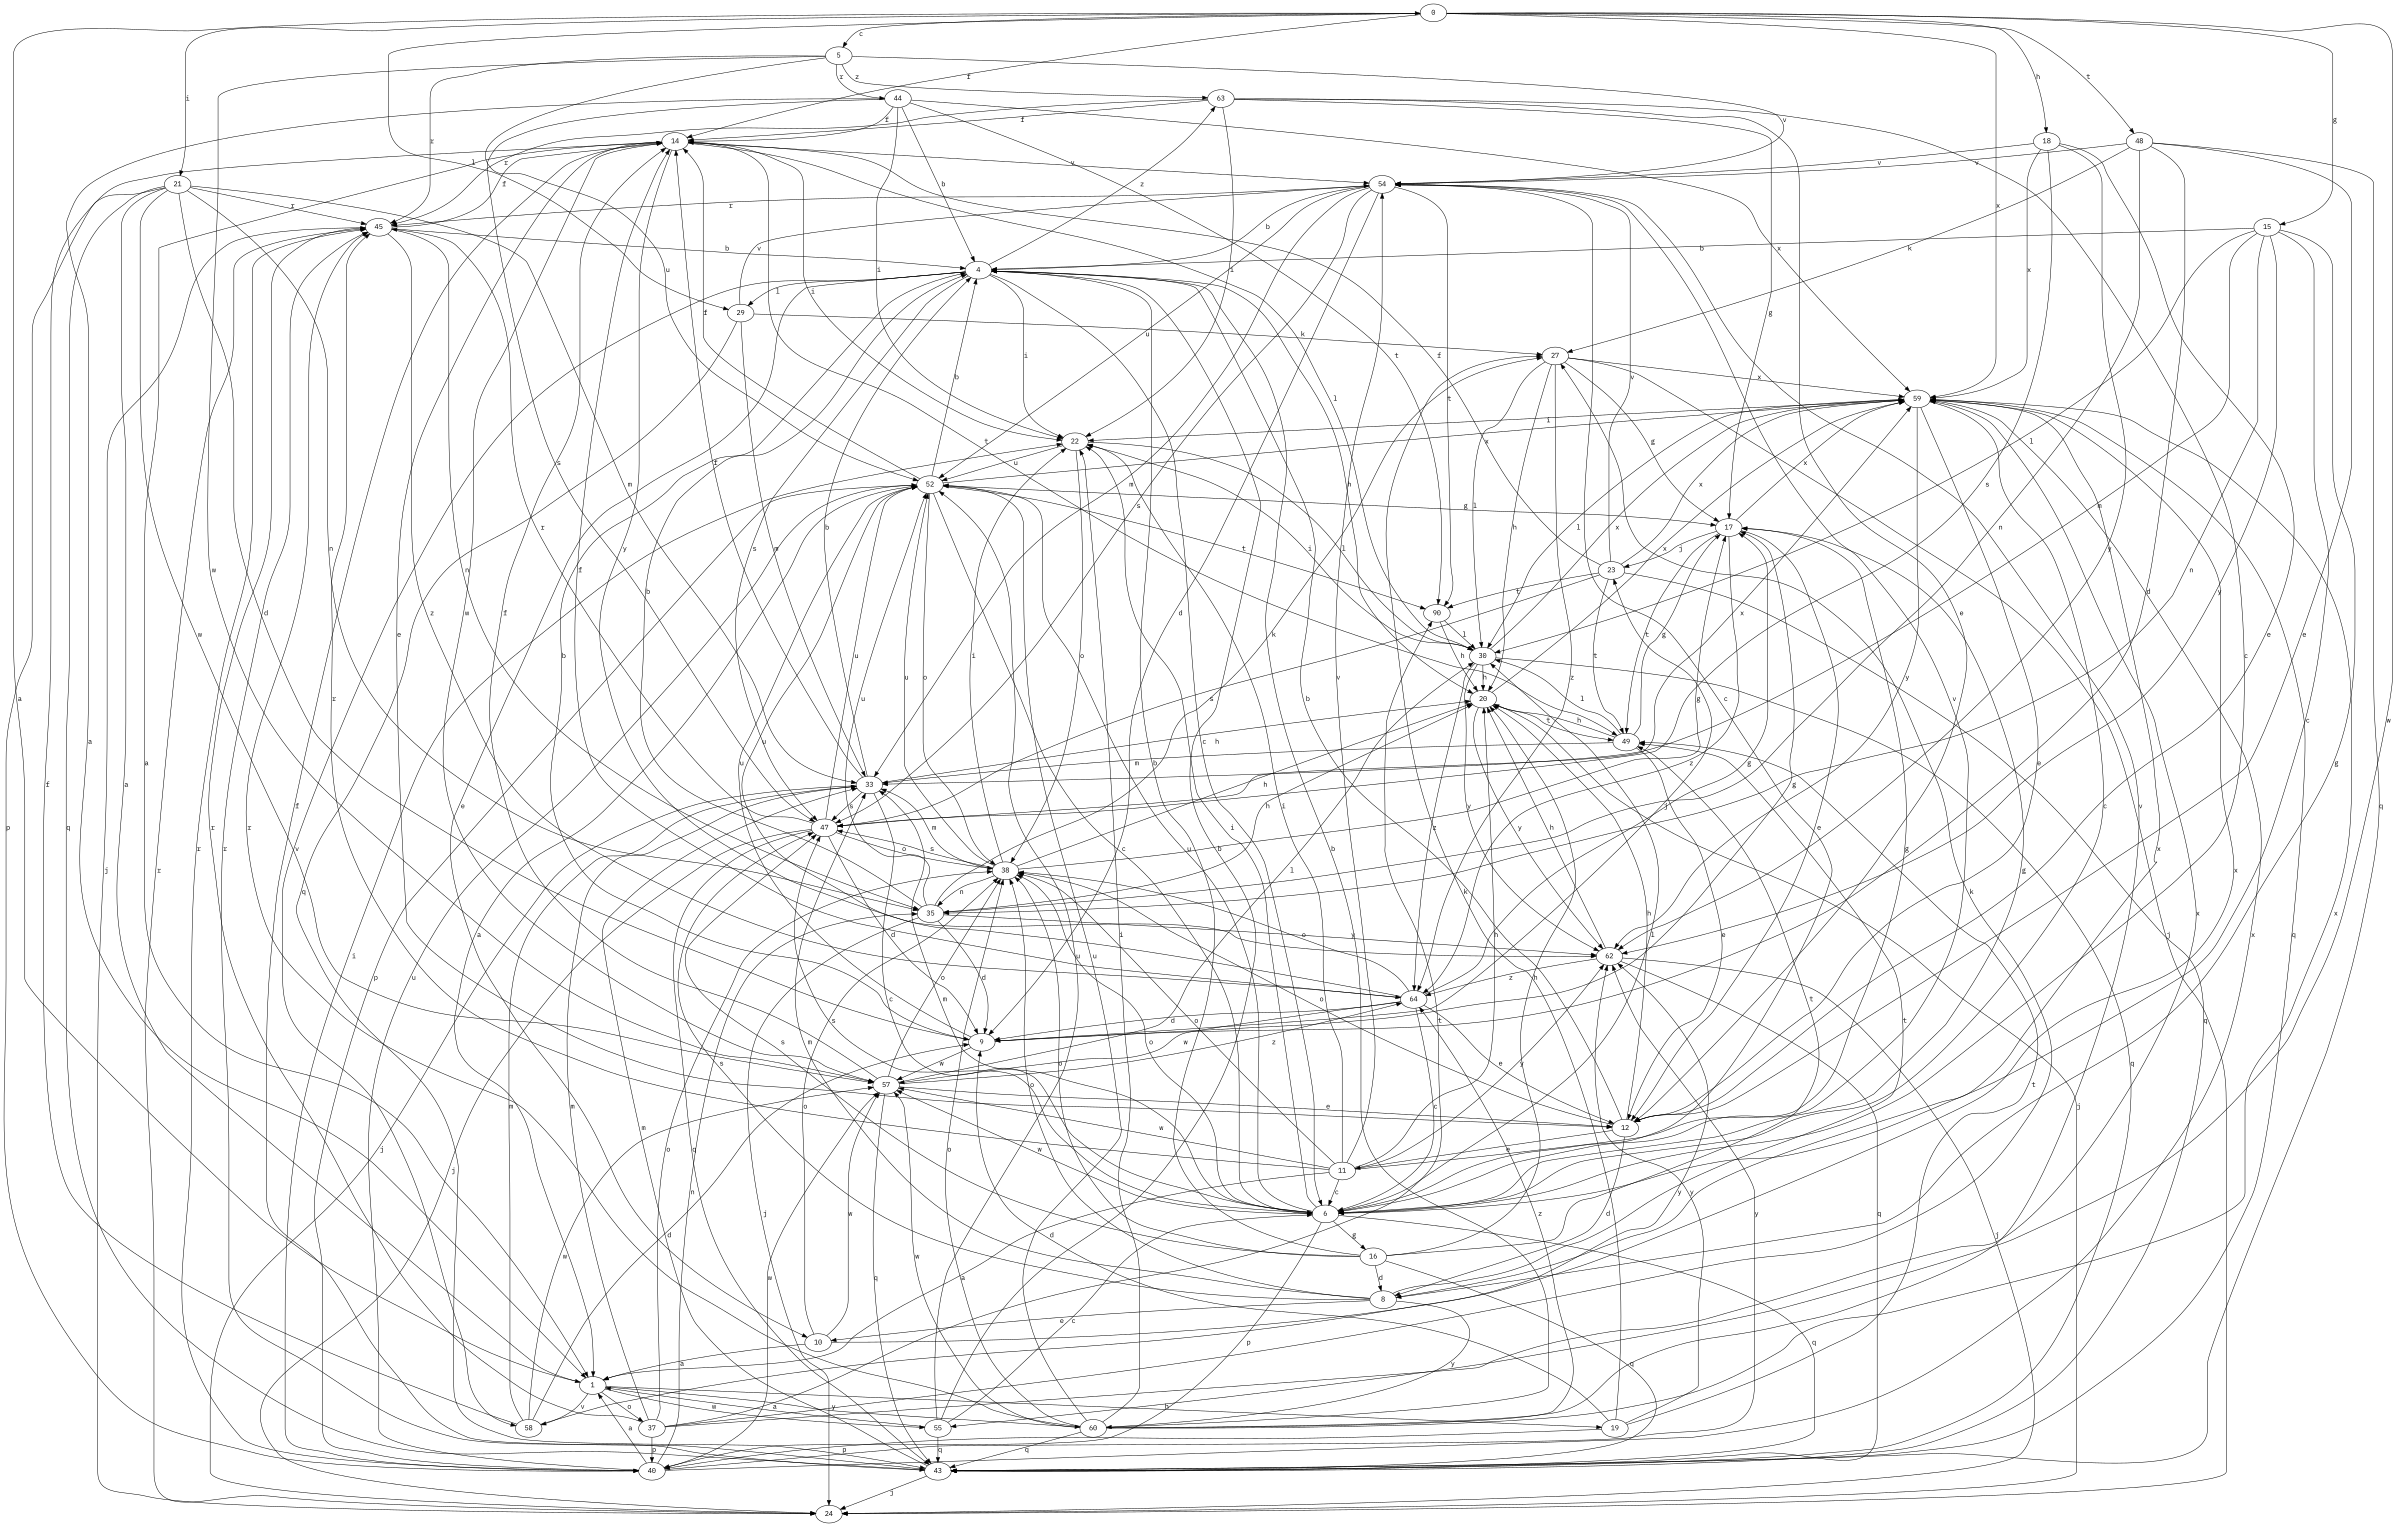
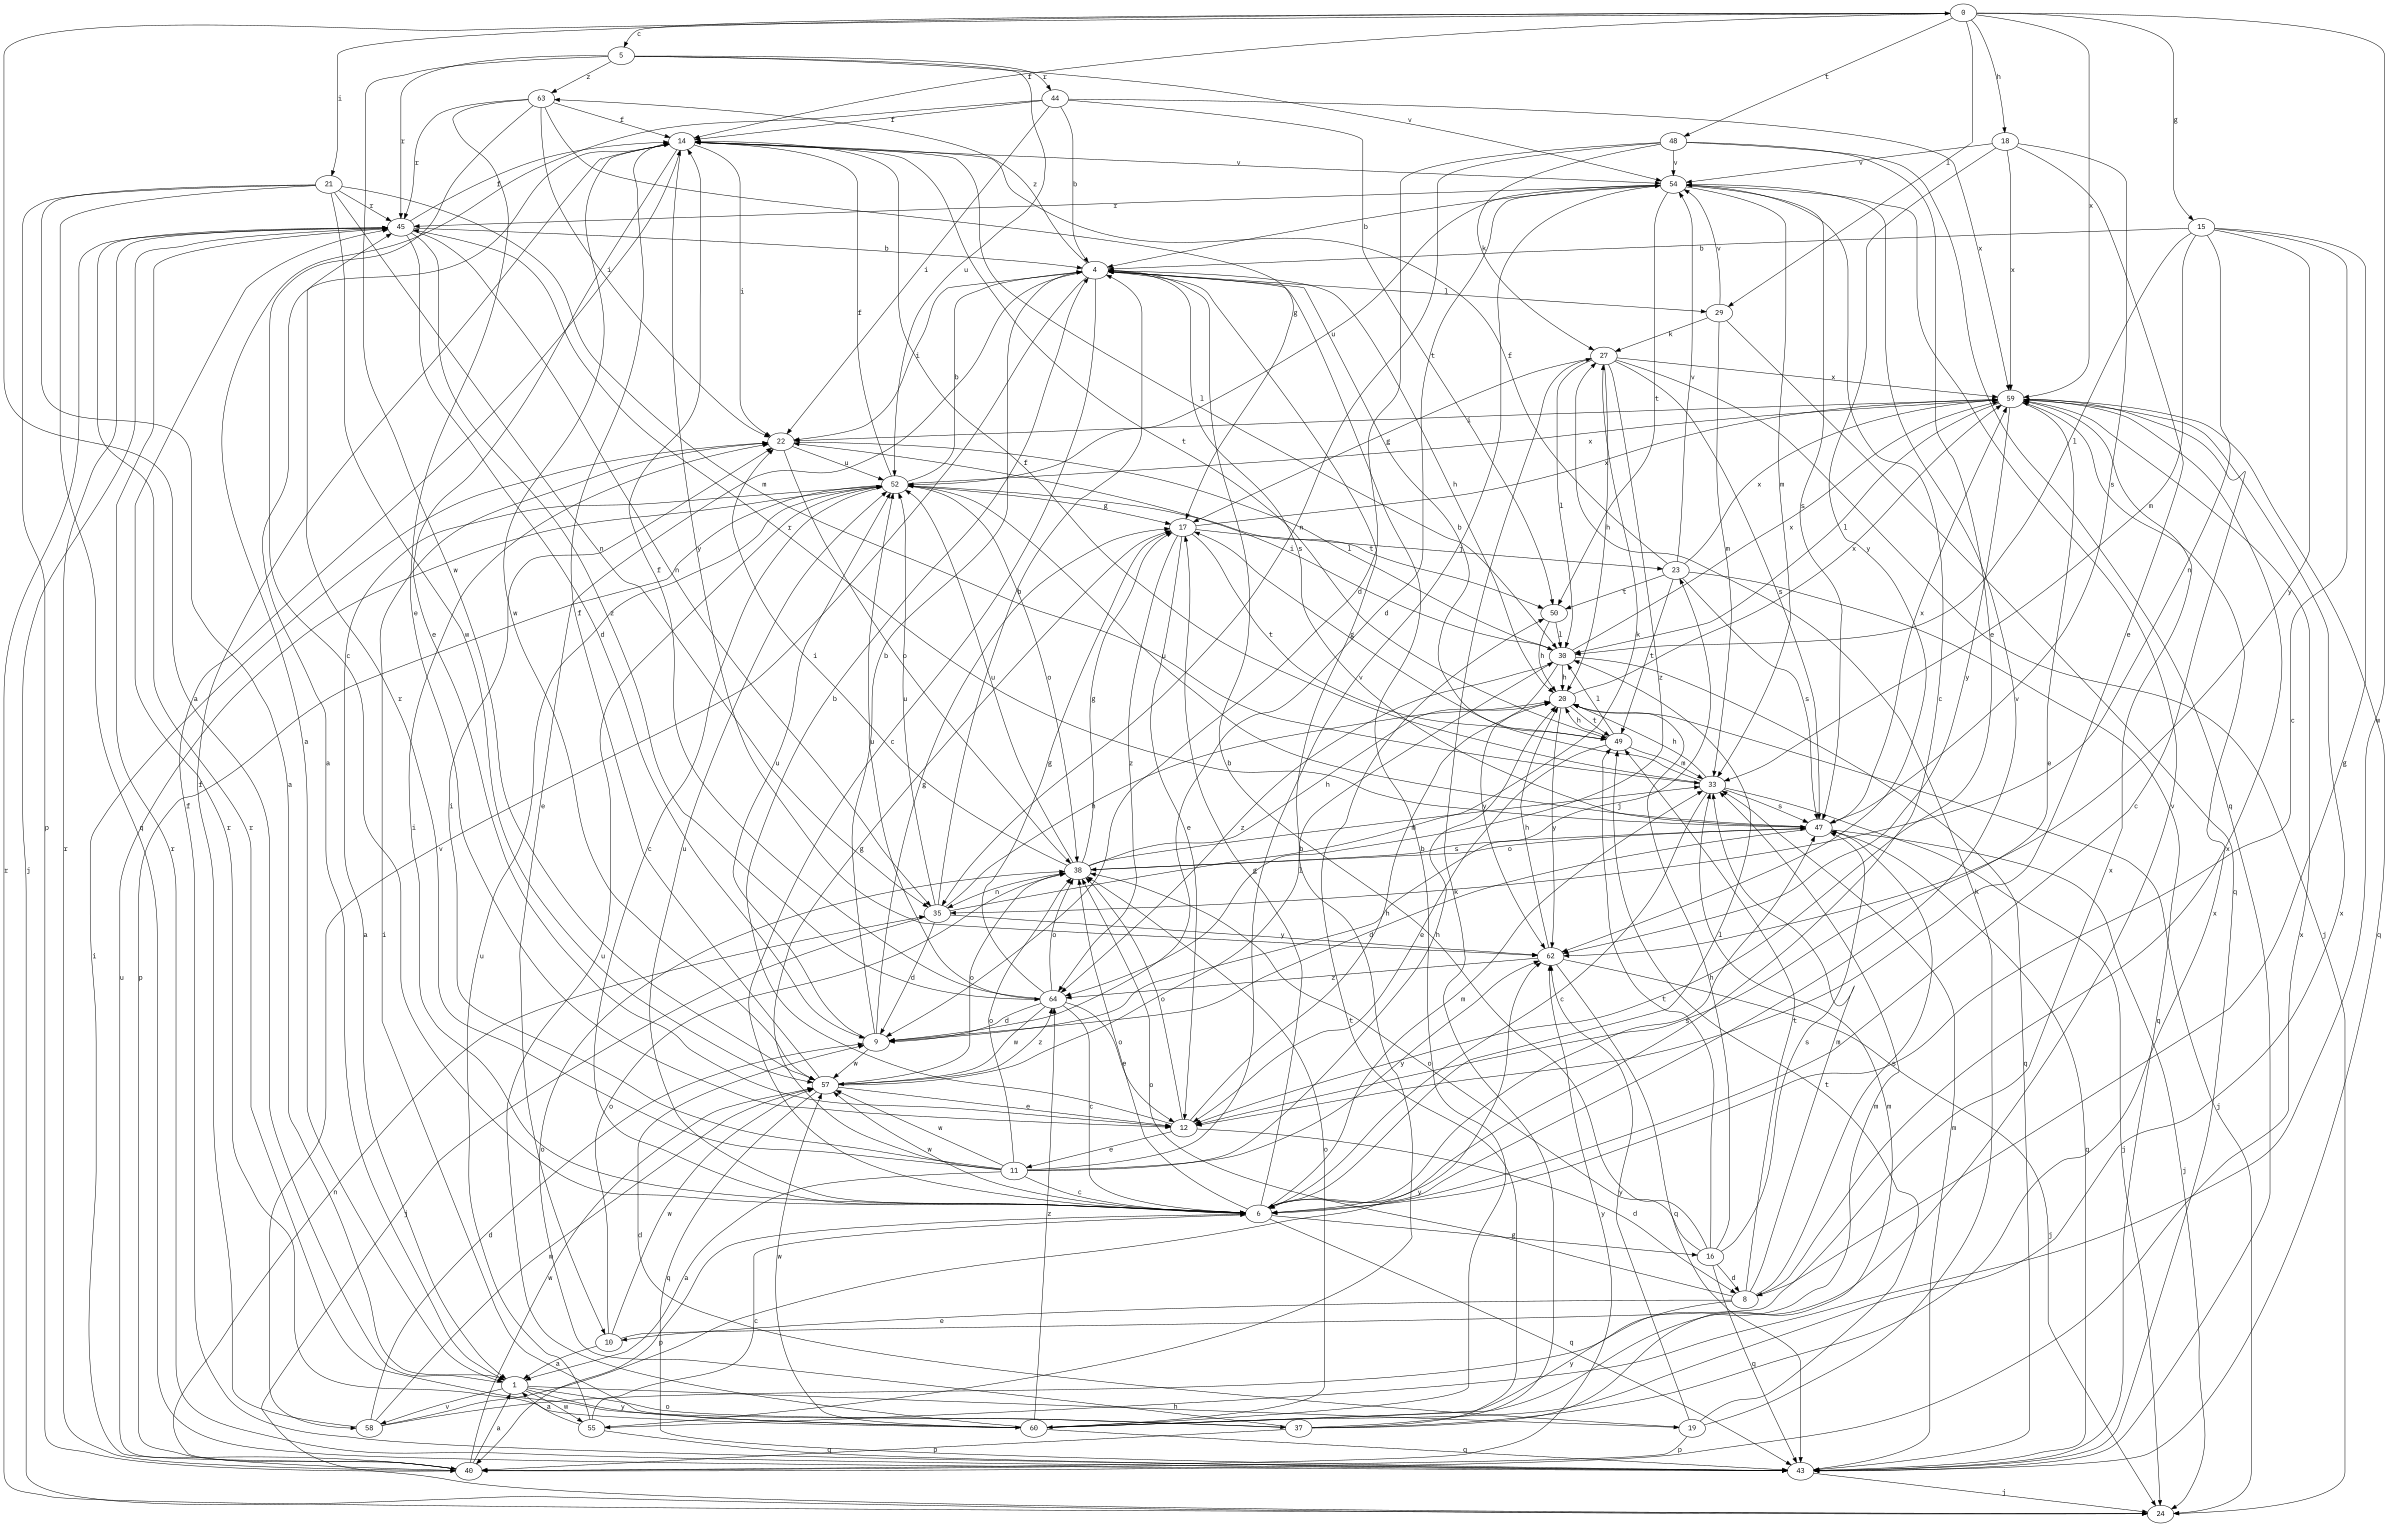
(510, 300) -> (1765, 563)
(1437, 613) -> (1554, 613)
(375, 787) -> (605, 650)
